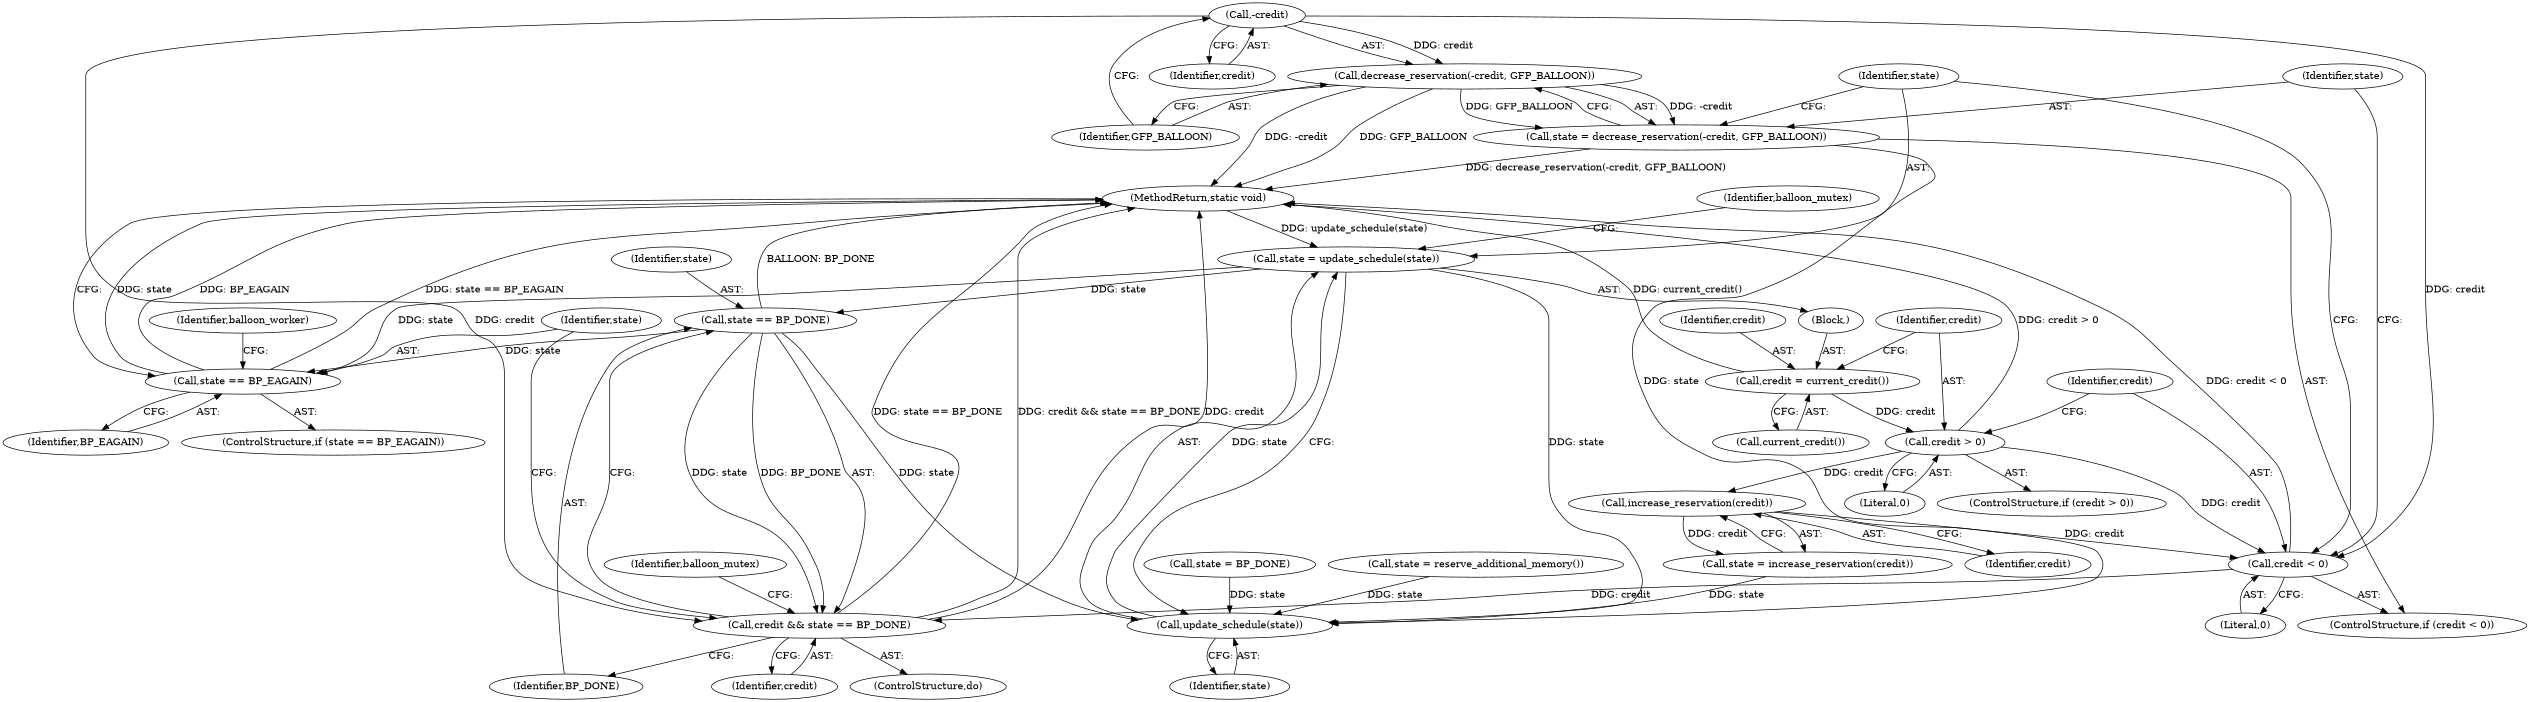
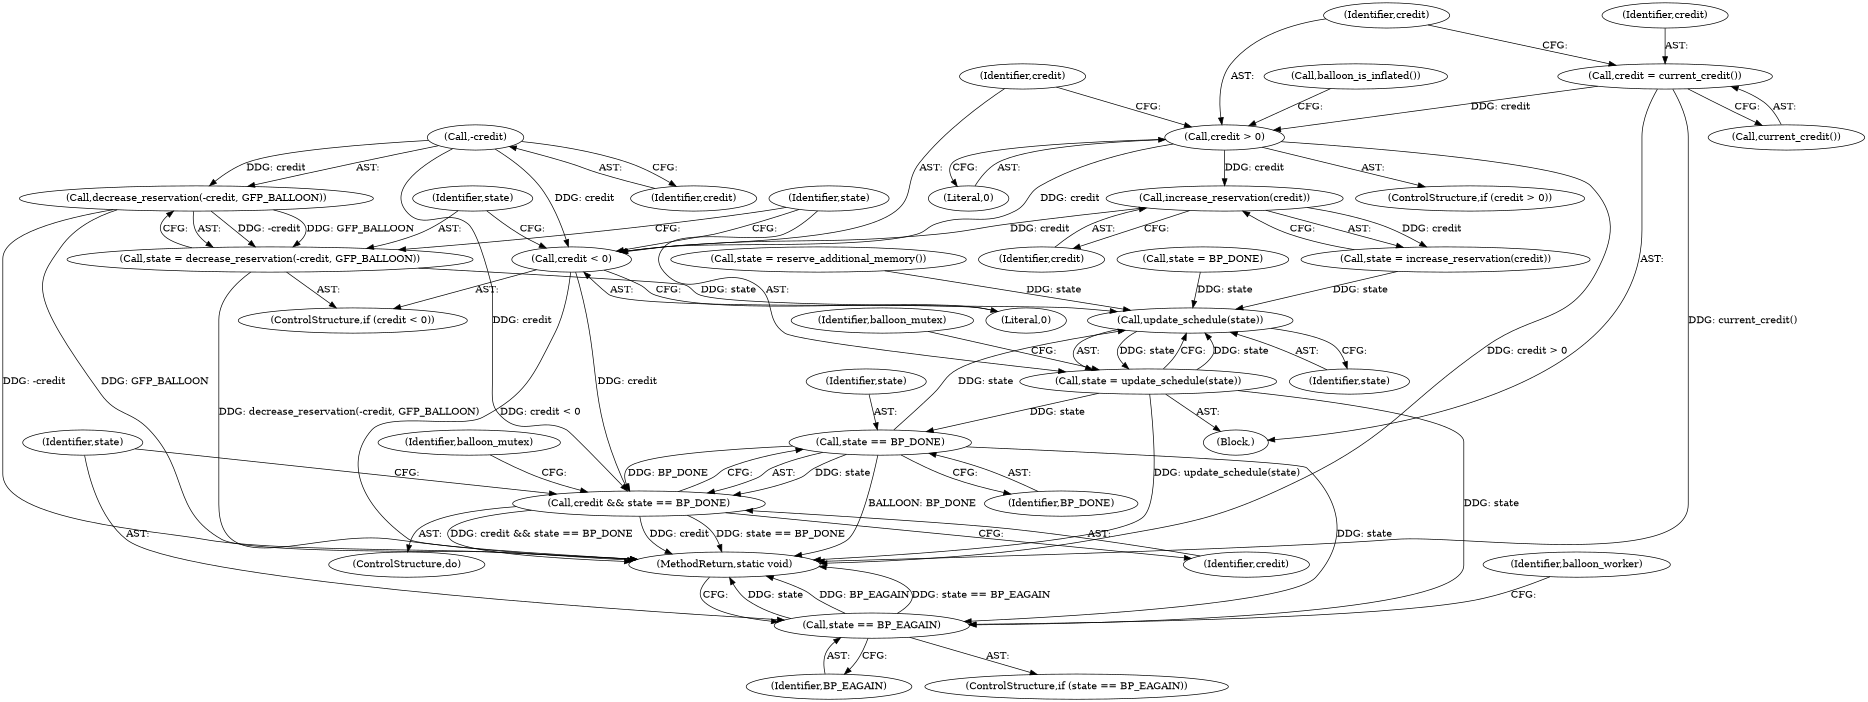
none -> (1356, 76)
(1146, 137) -> none
(1269, 228) -> (1057, 539)
(1823, 348) -> (1562, 359)
(694, 656) -> (951, 478)
